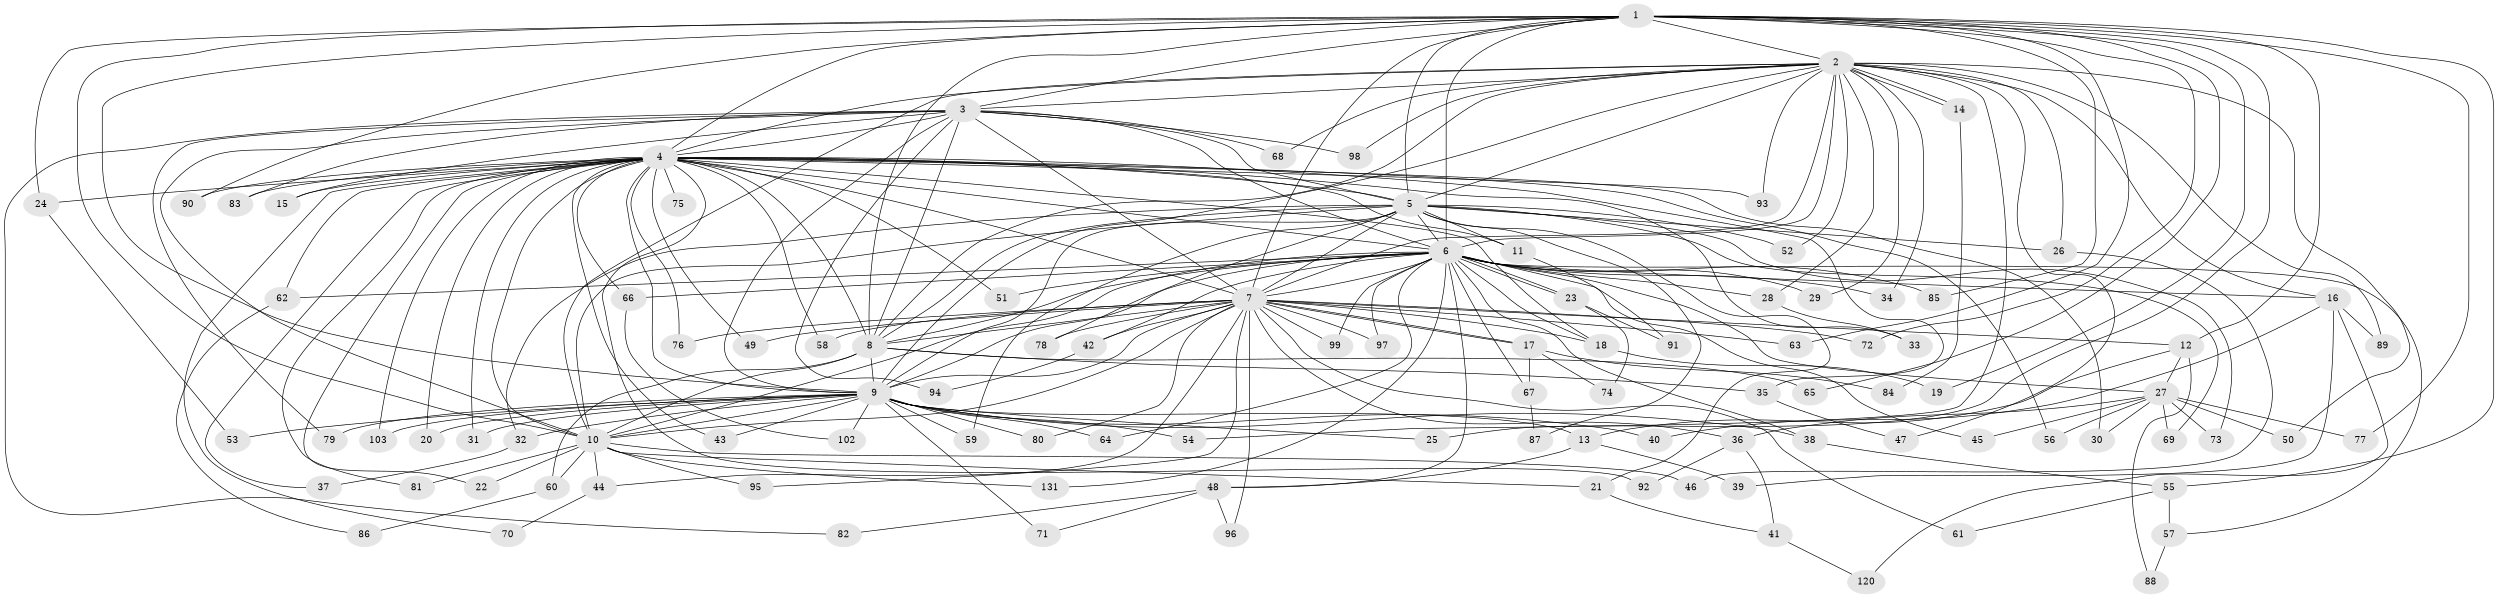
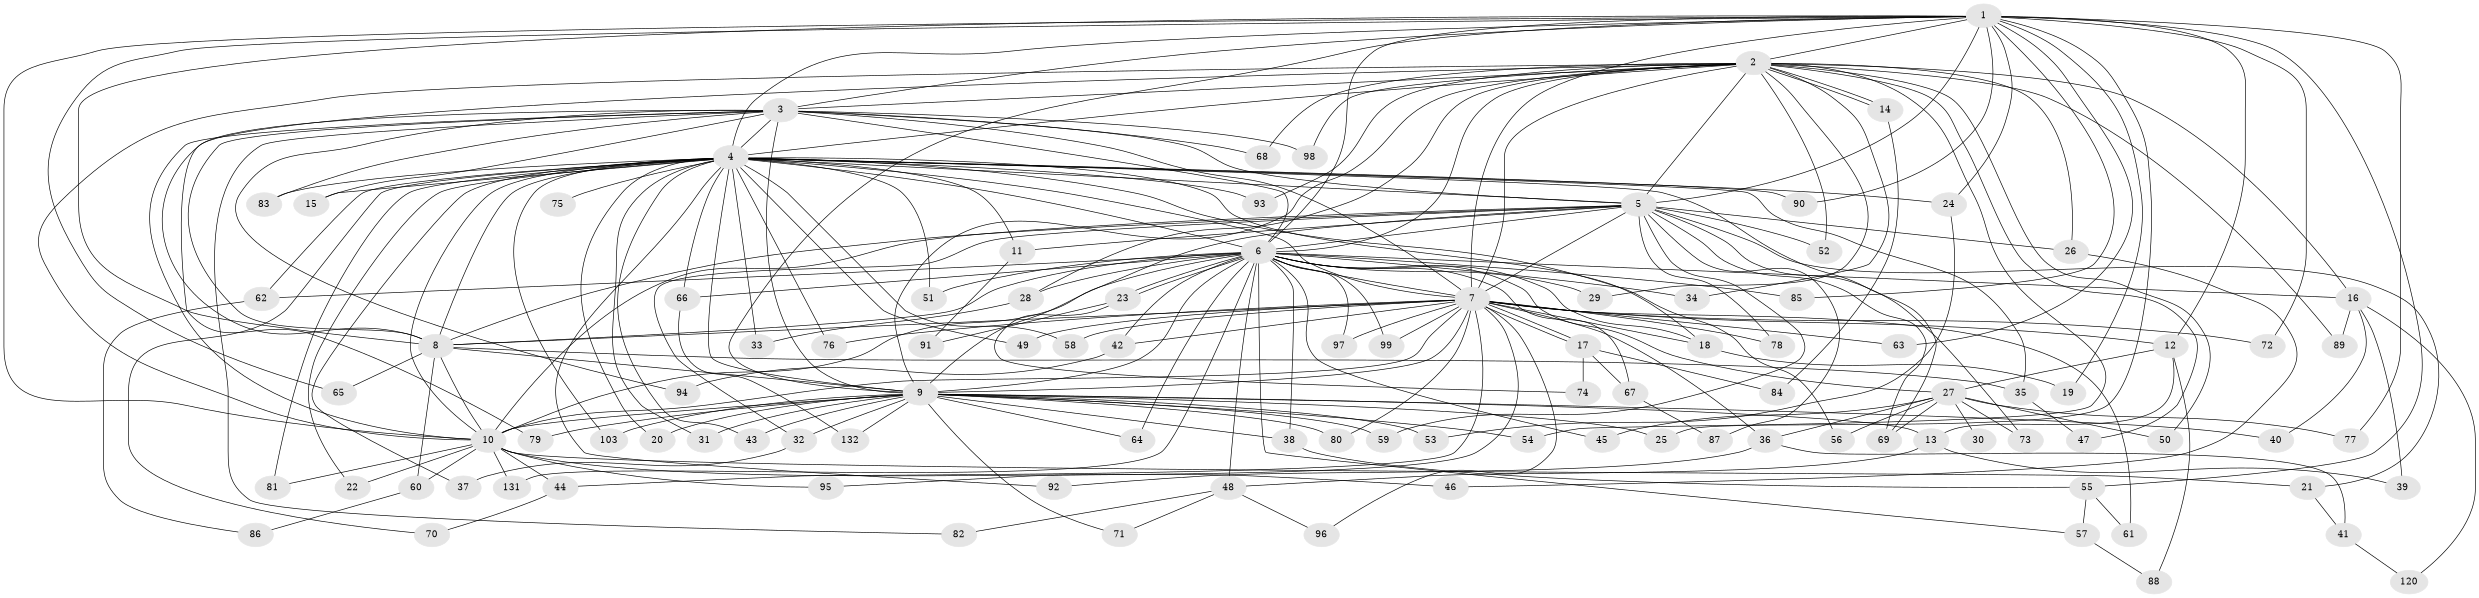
(1678, 193) -> (1415, 179)
(847, 441) -> (850, 441)
